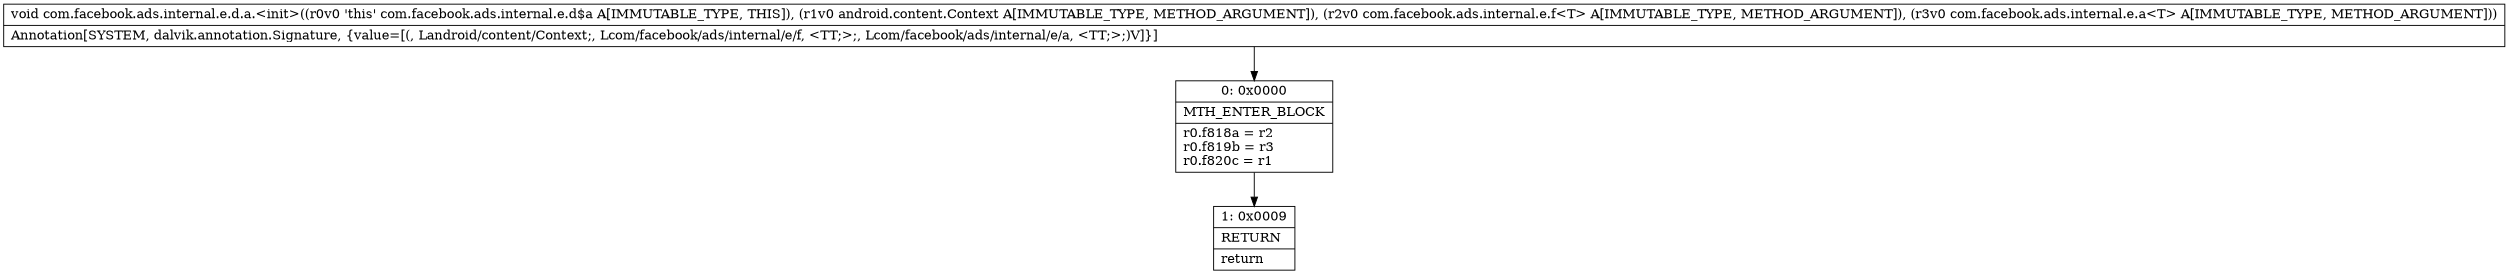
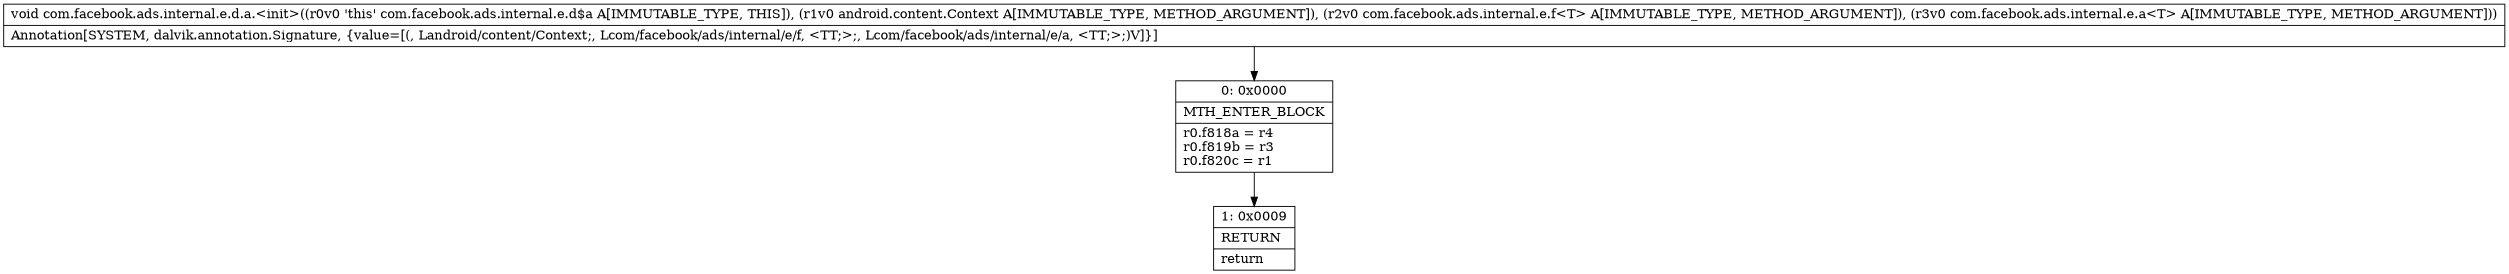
(1228, 133) -> (1228, 133)
